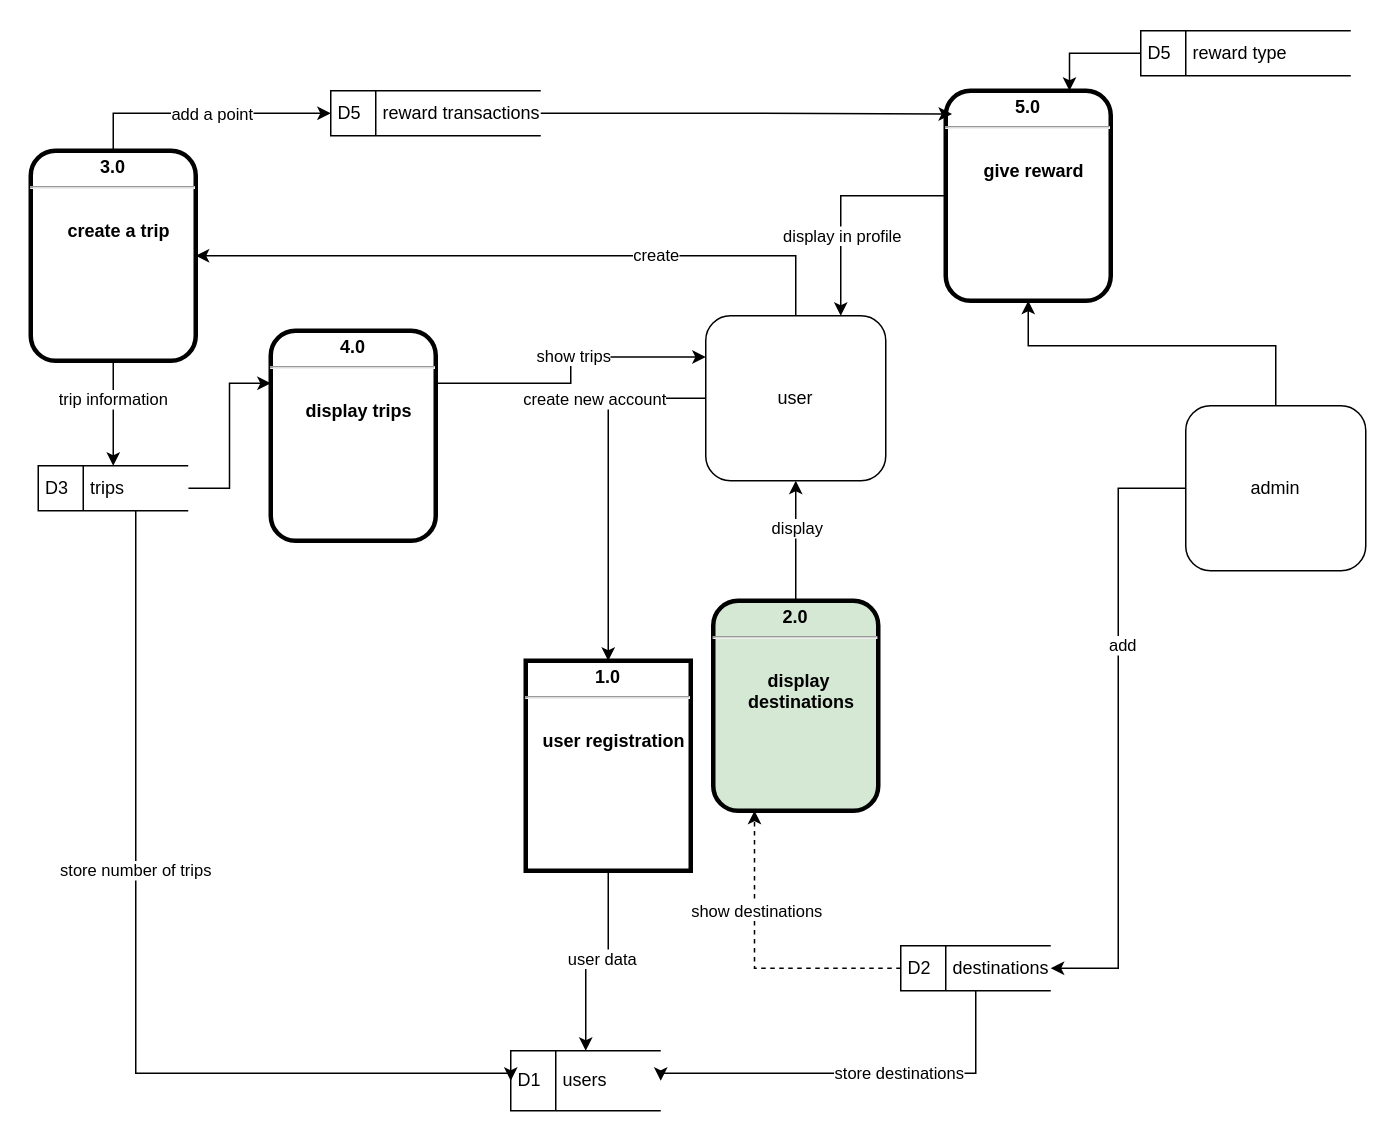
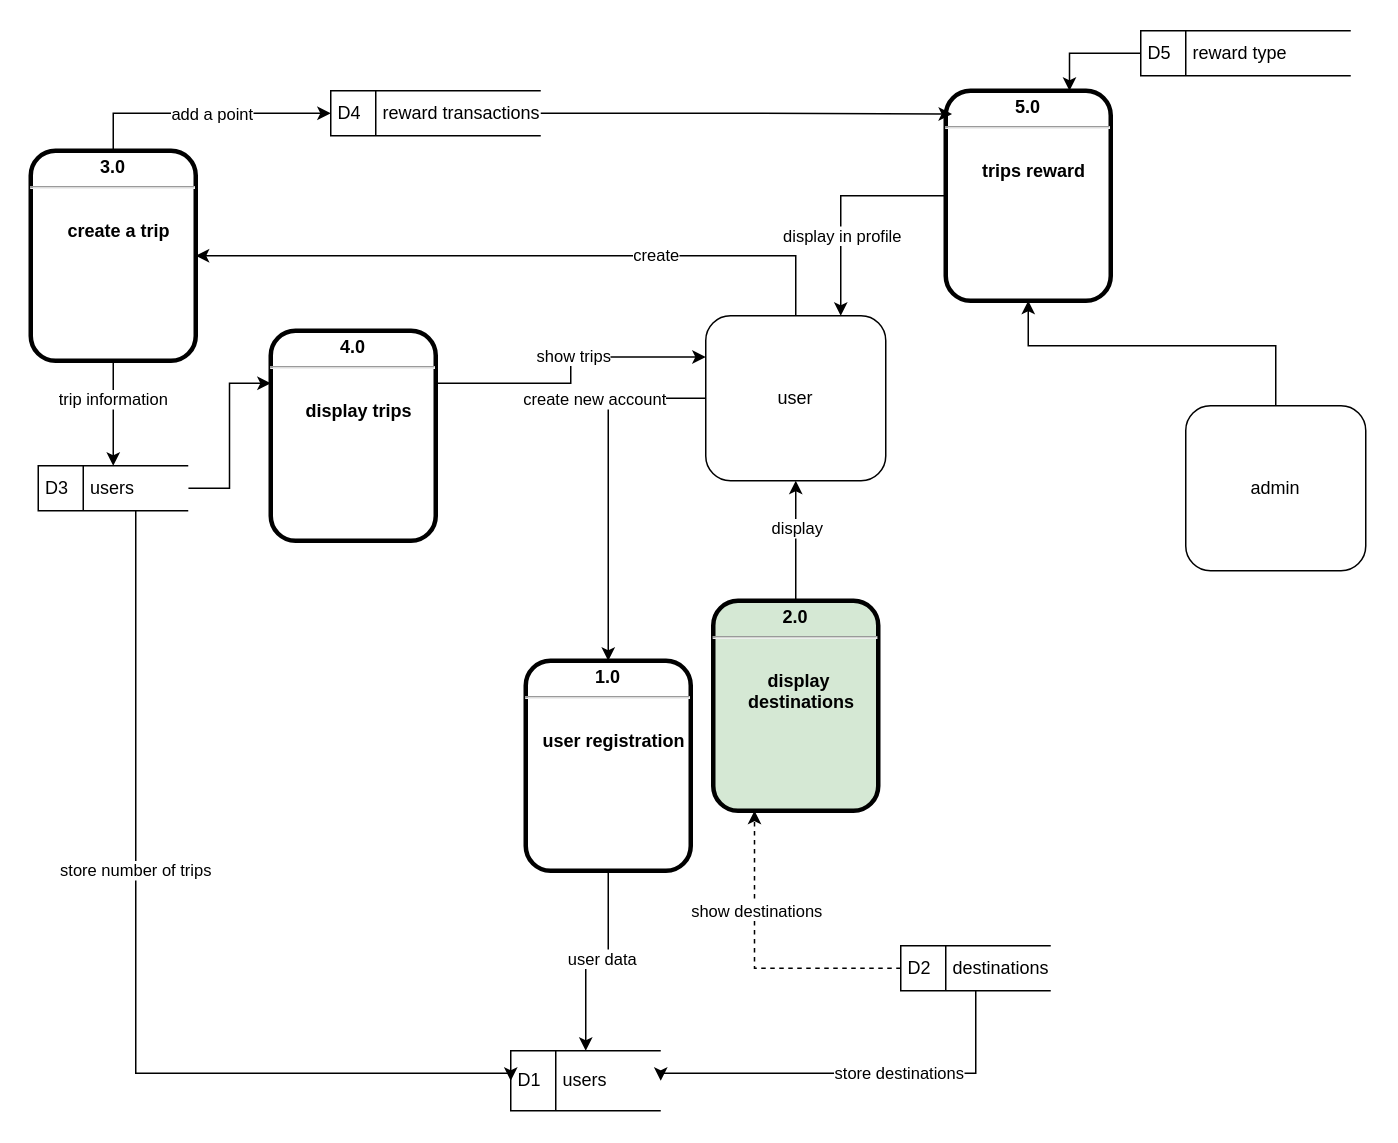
(1028, 91) -> (1028, 91)
(440, 113) -> (440, 113)
(89, 488) -> (91, 488)
(1118, 723) -> none
(608, 766) -> (608, 766)
